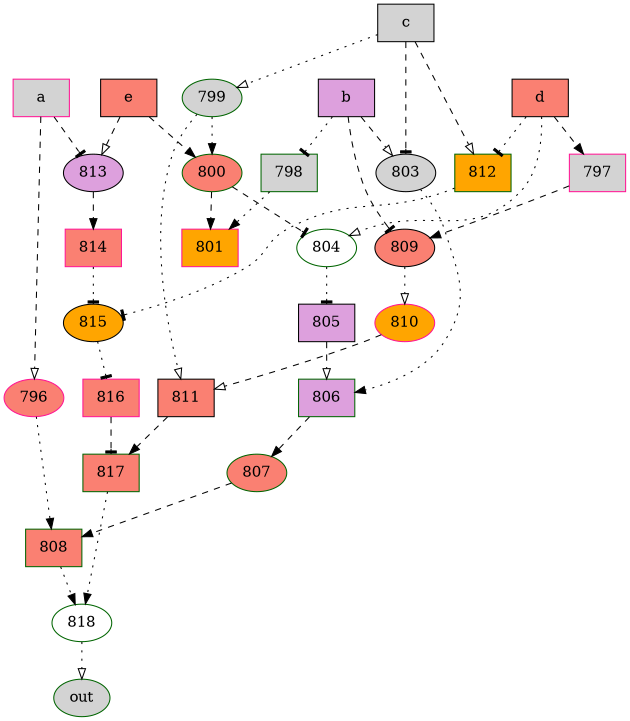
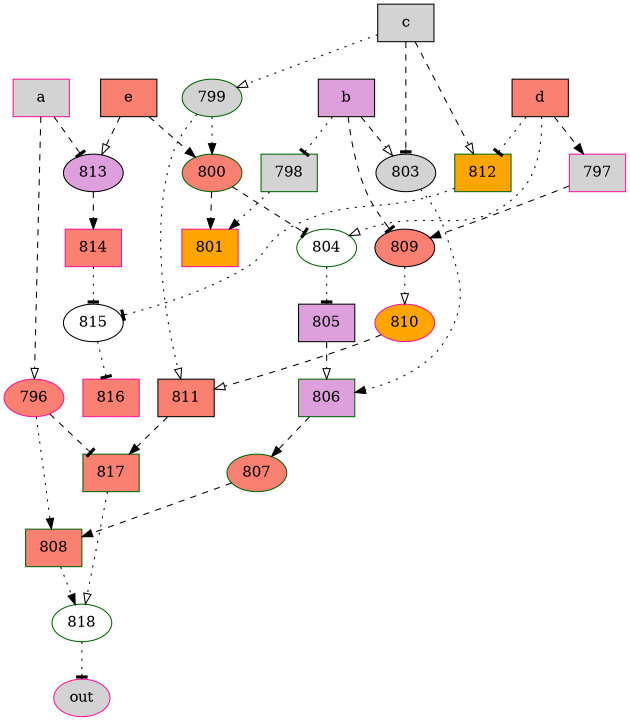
(93, 323) -> (93, 323)
(111, 433) -> (69, 432)
(97, 543) -> (97, 543)
(82, 658) -> (82, 658)
(82, 698) -> (82, 698)
